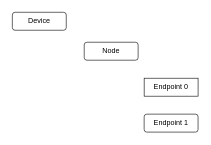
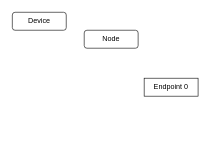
(111, 51) -> (111, 39)
(171, 123) -> none
